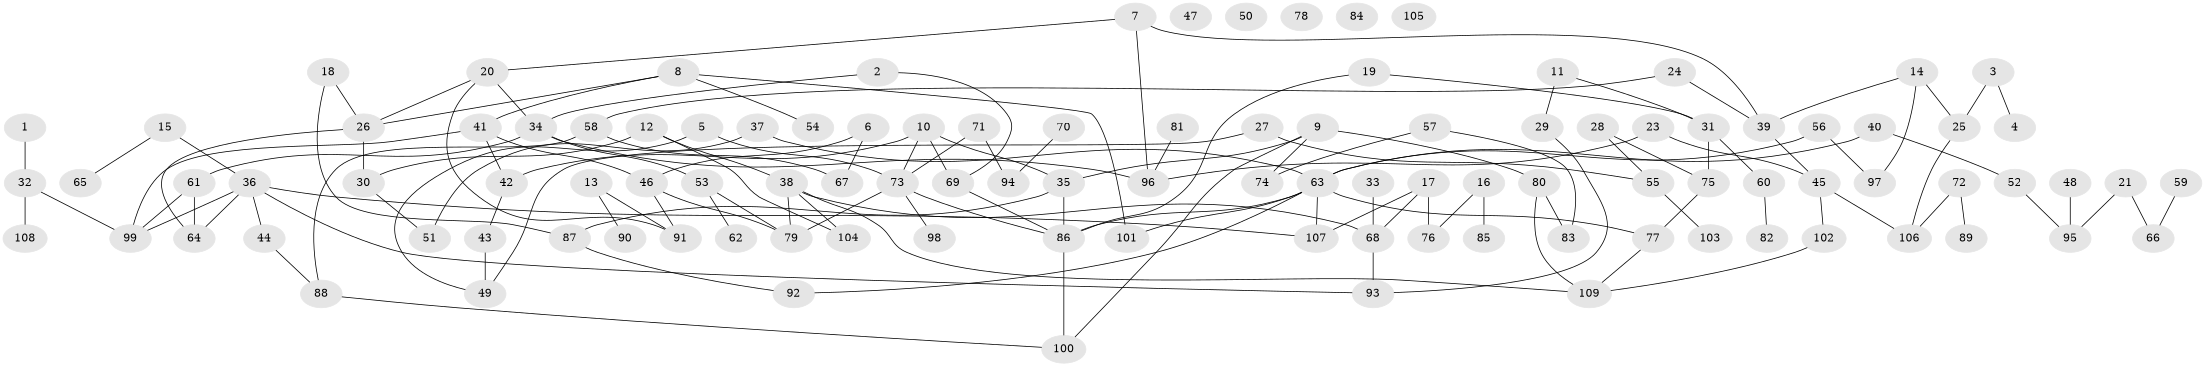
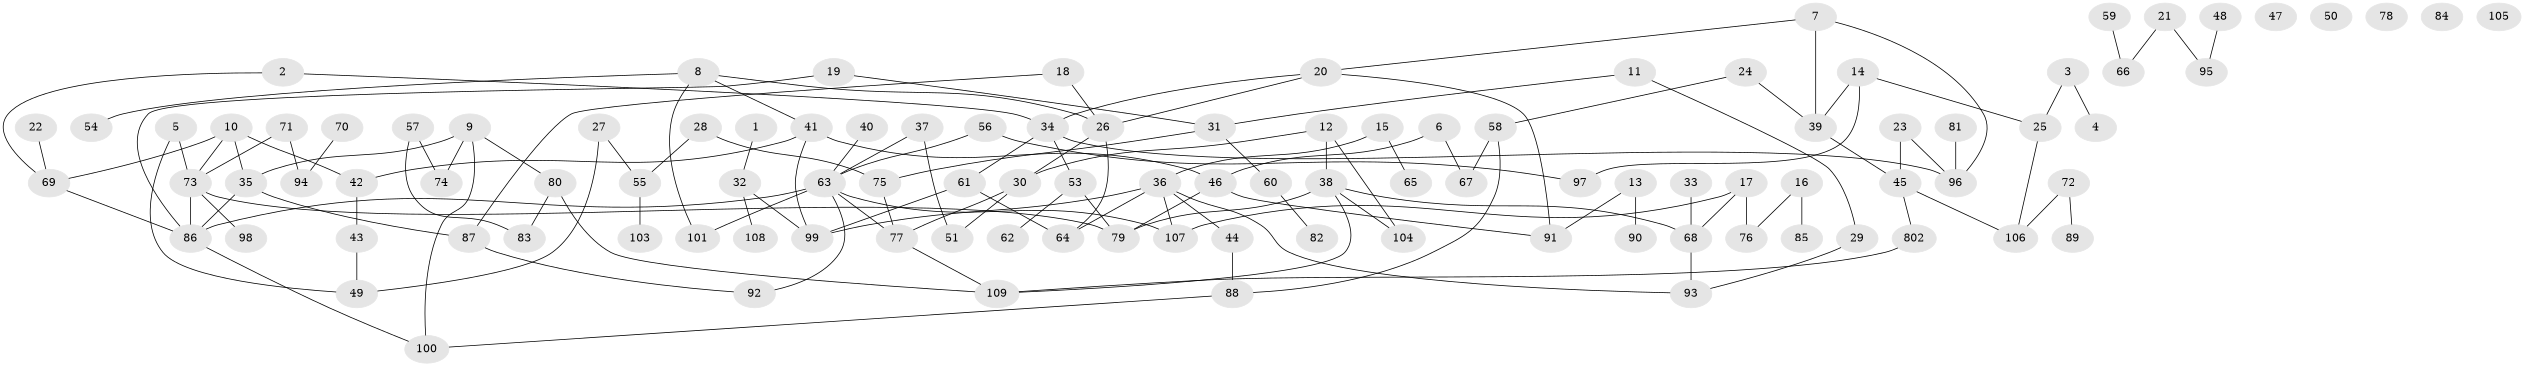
none -> (36, 128)
(2015, 183) -> none
none -> (972, 205)
(1824, 239) -> (1914, 239)
